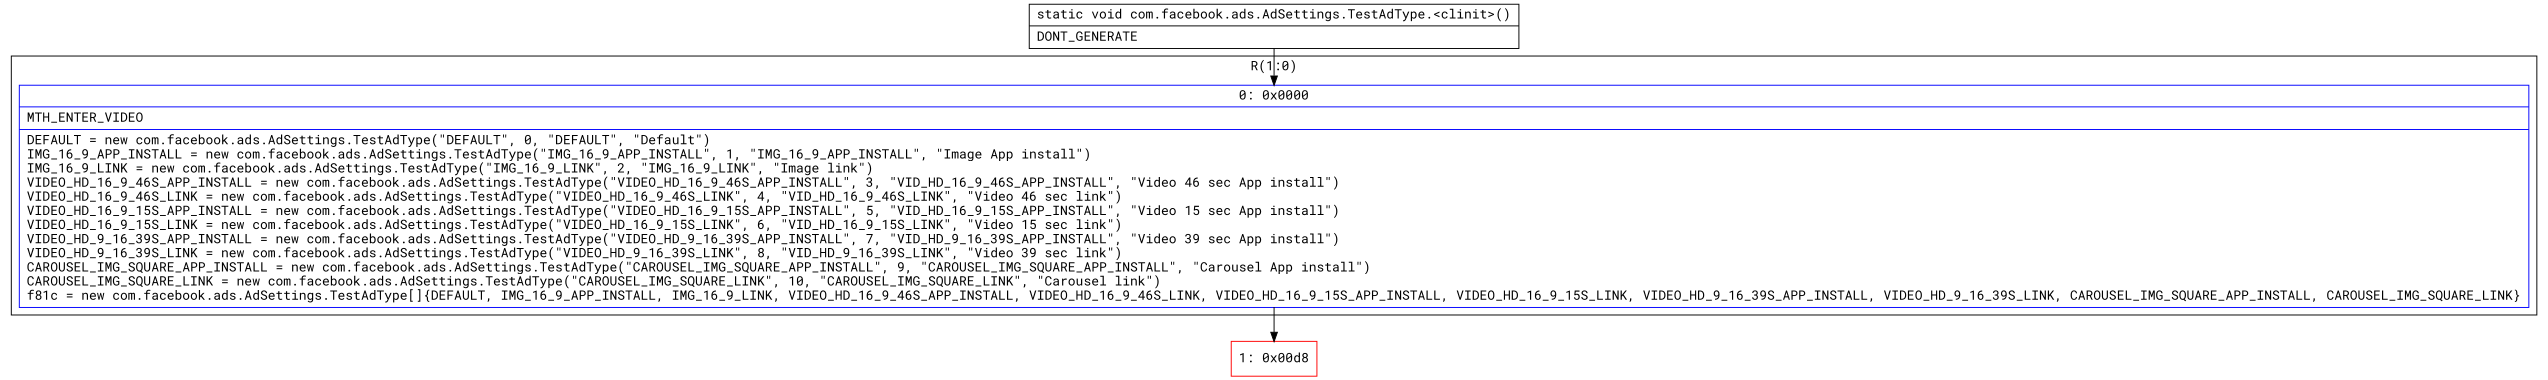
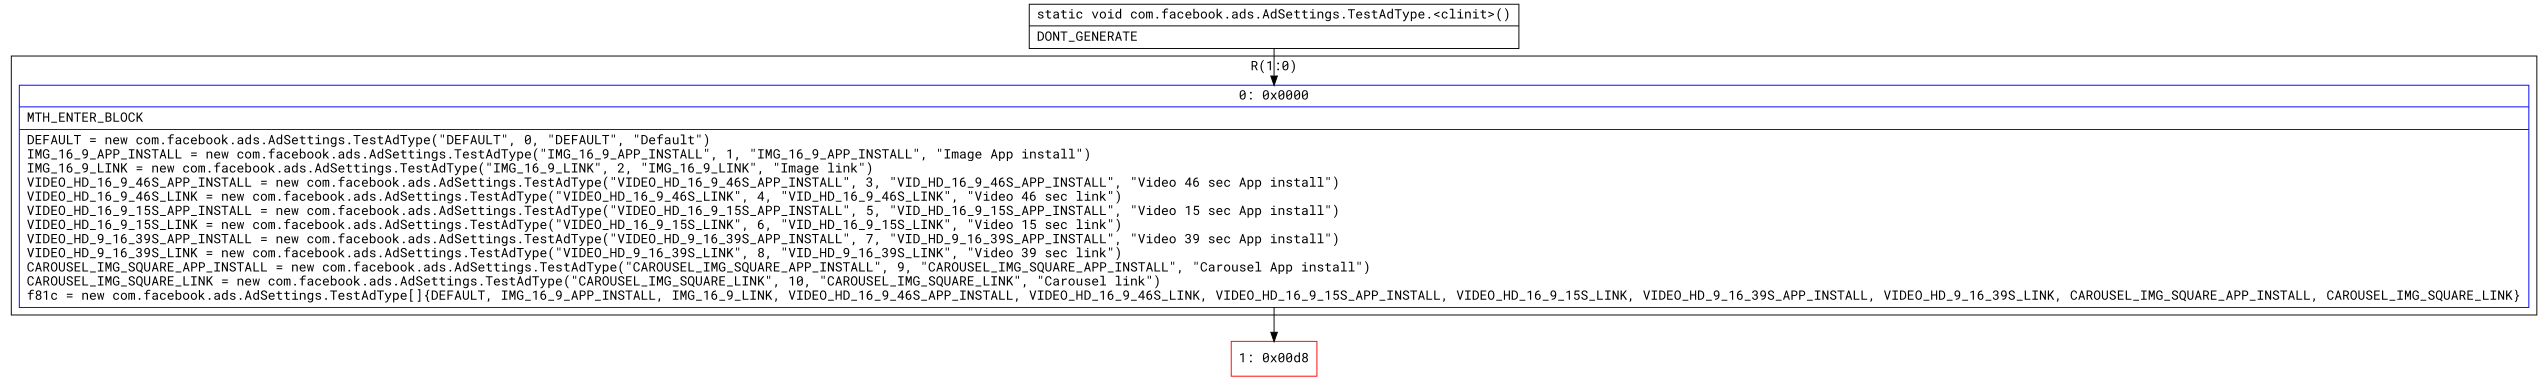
(85, 118) -> (85, 118)
